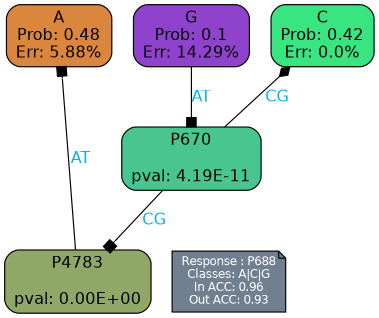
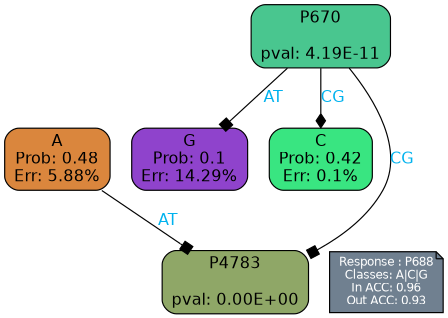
(323, 36) -> (321, 159)
(191, 91) -> (259, 94)
(69, 164) -> (141, 217)
